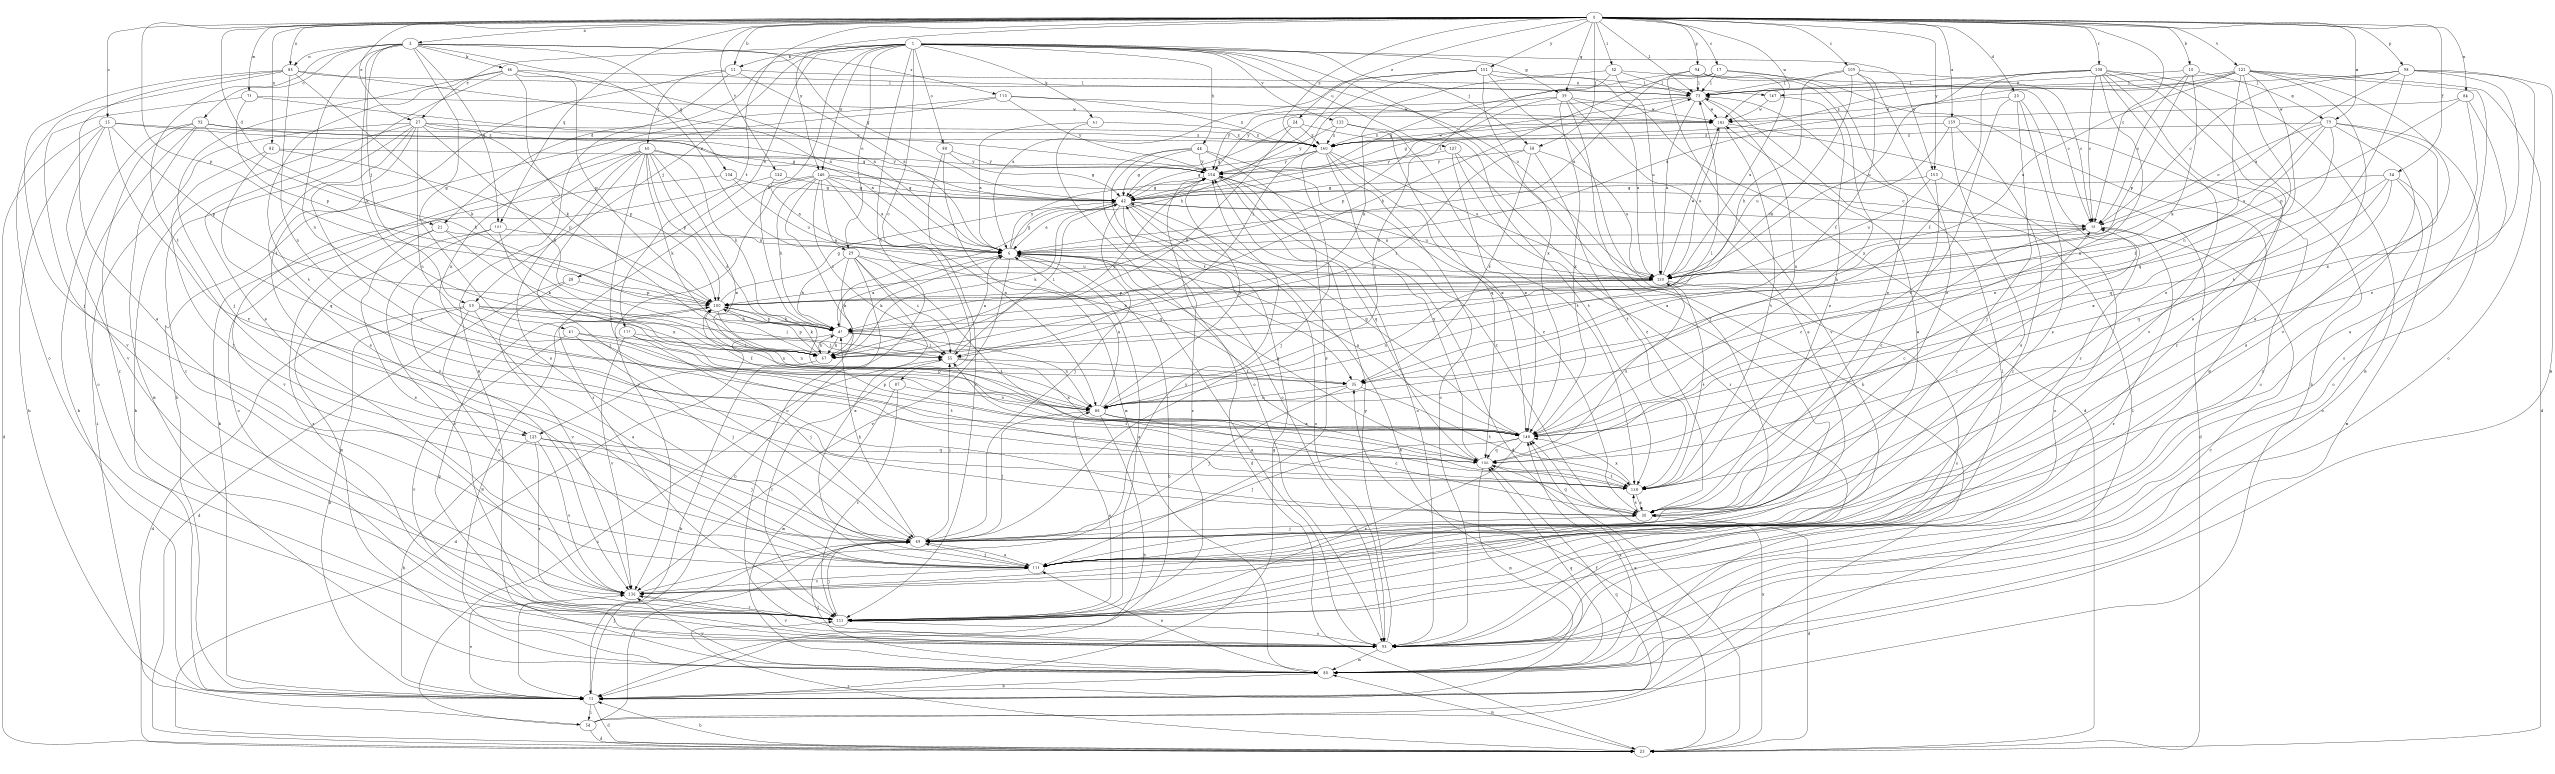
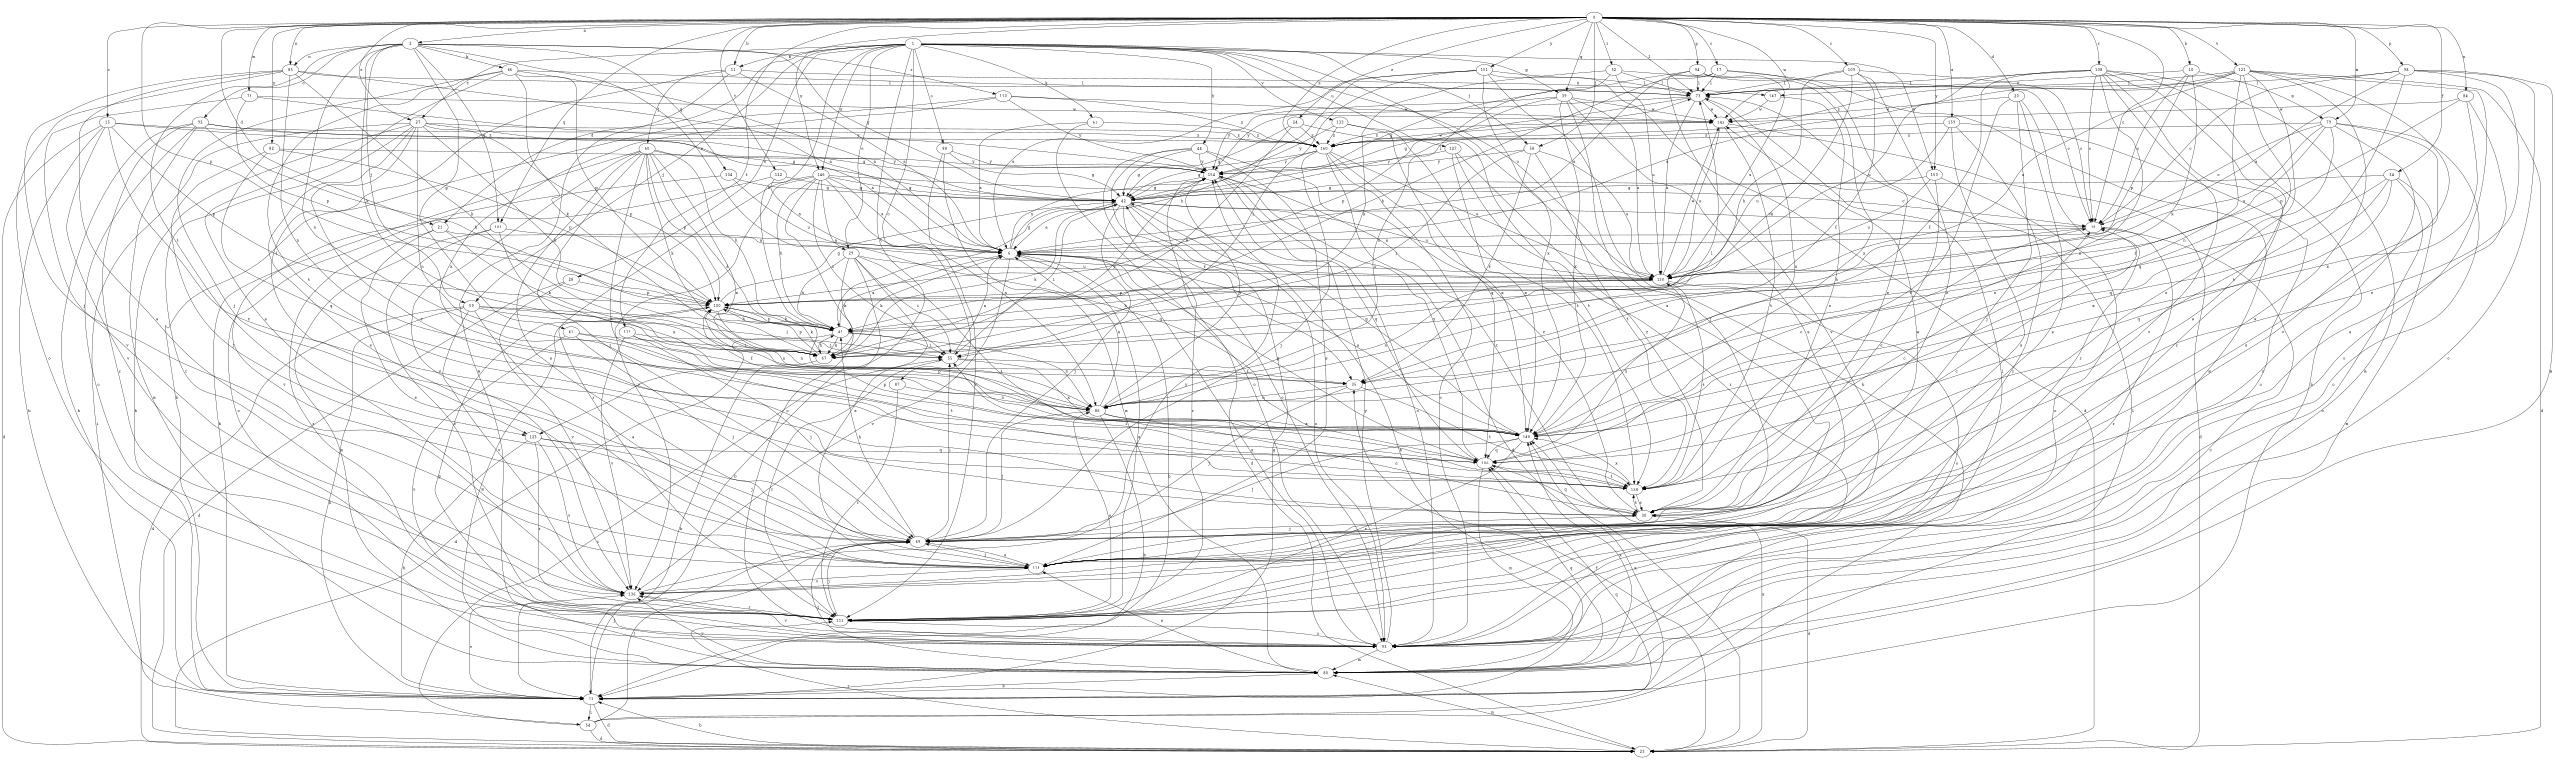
(892, 655) -> none
